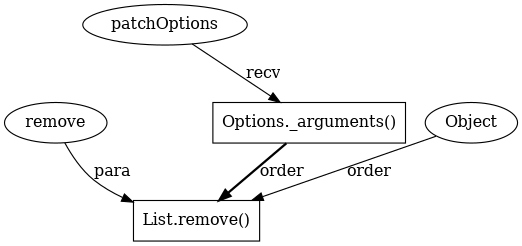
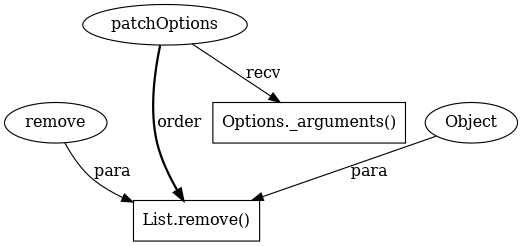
(257, 168) -> (154, 120)
(369, 172) -> (369, 172)
